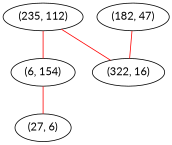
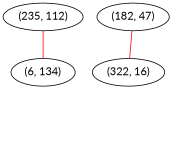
(86, 45) -> none
(43, 72) -> (43, 72)
(43, 128) -> none
